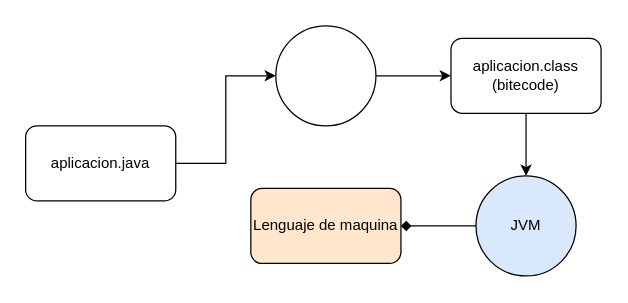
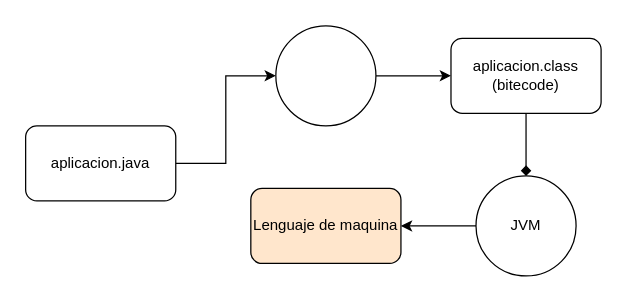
(526, 166) -> (526, 165)
(411, 226) -> (411, 226)
(526, 226) -> (526, 226)
